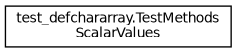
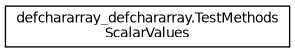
(118, 27) -> (148, 27)
